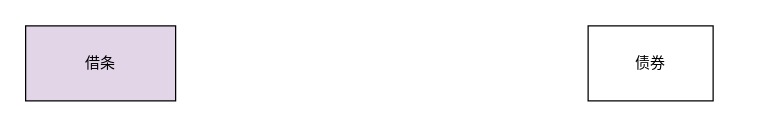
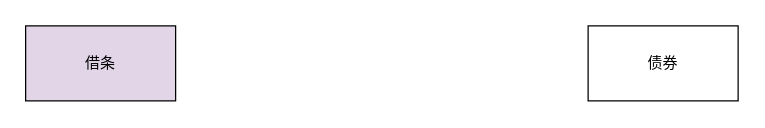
(651, 63) -> (663, 63)
